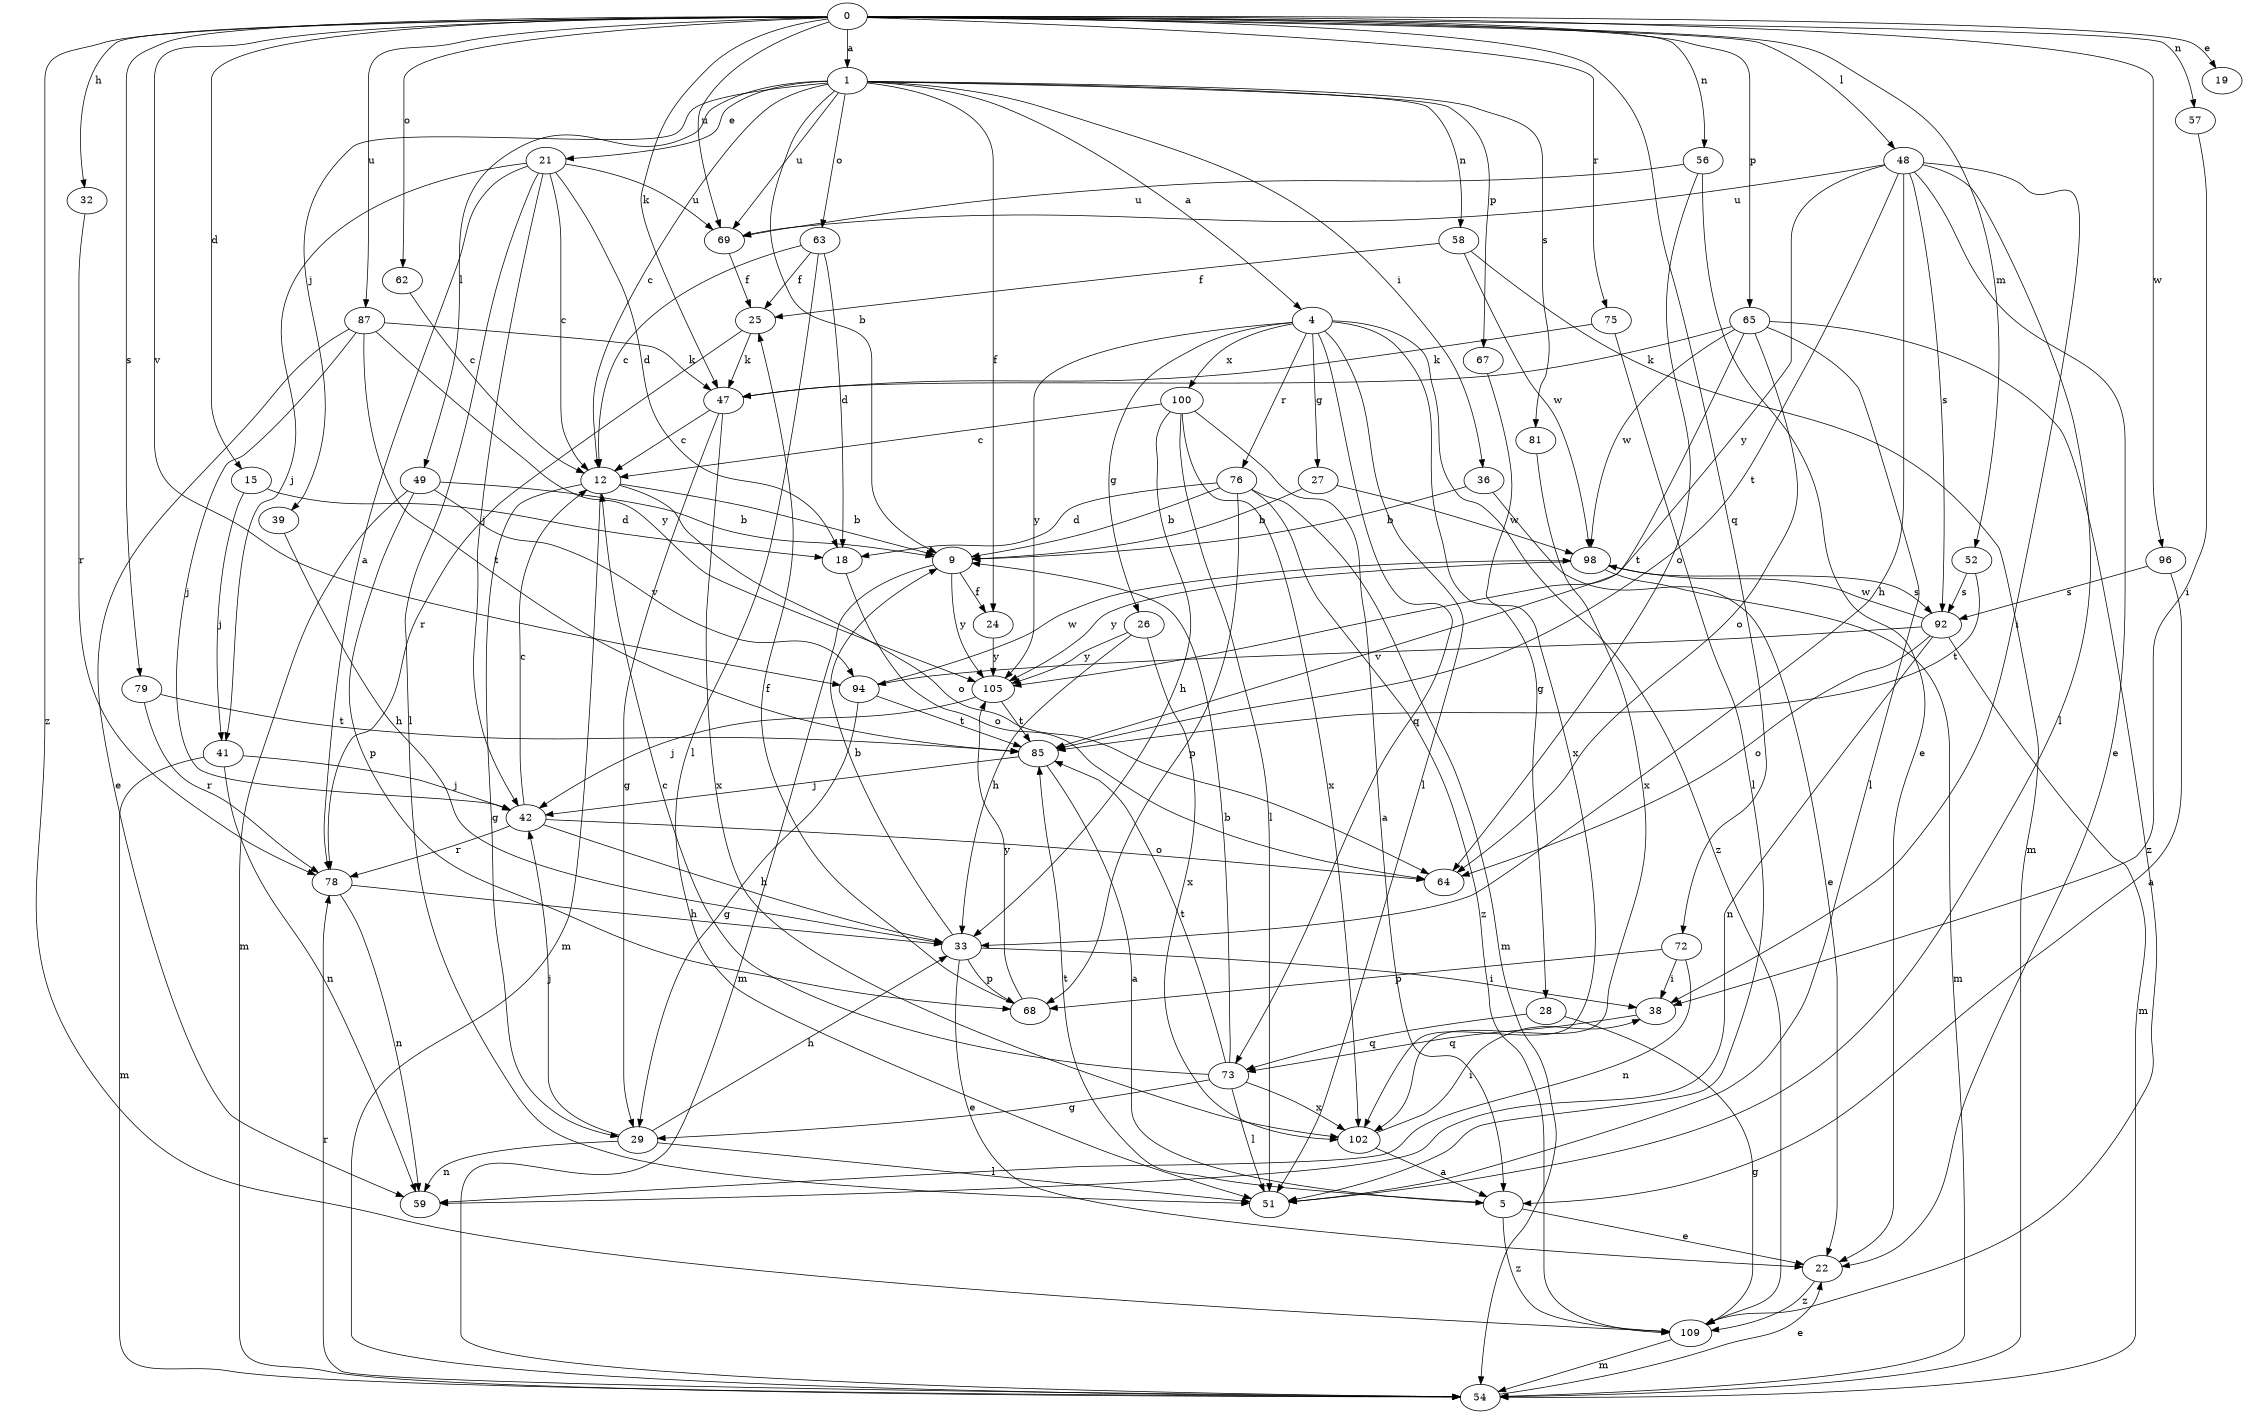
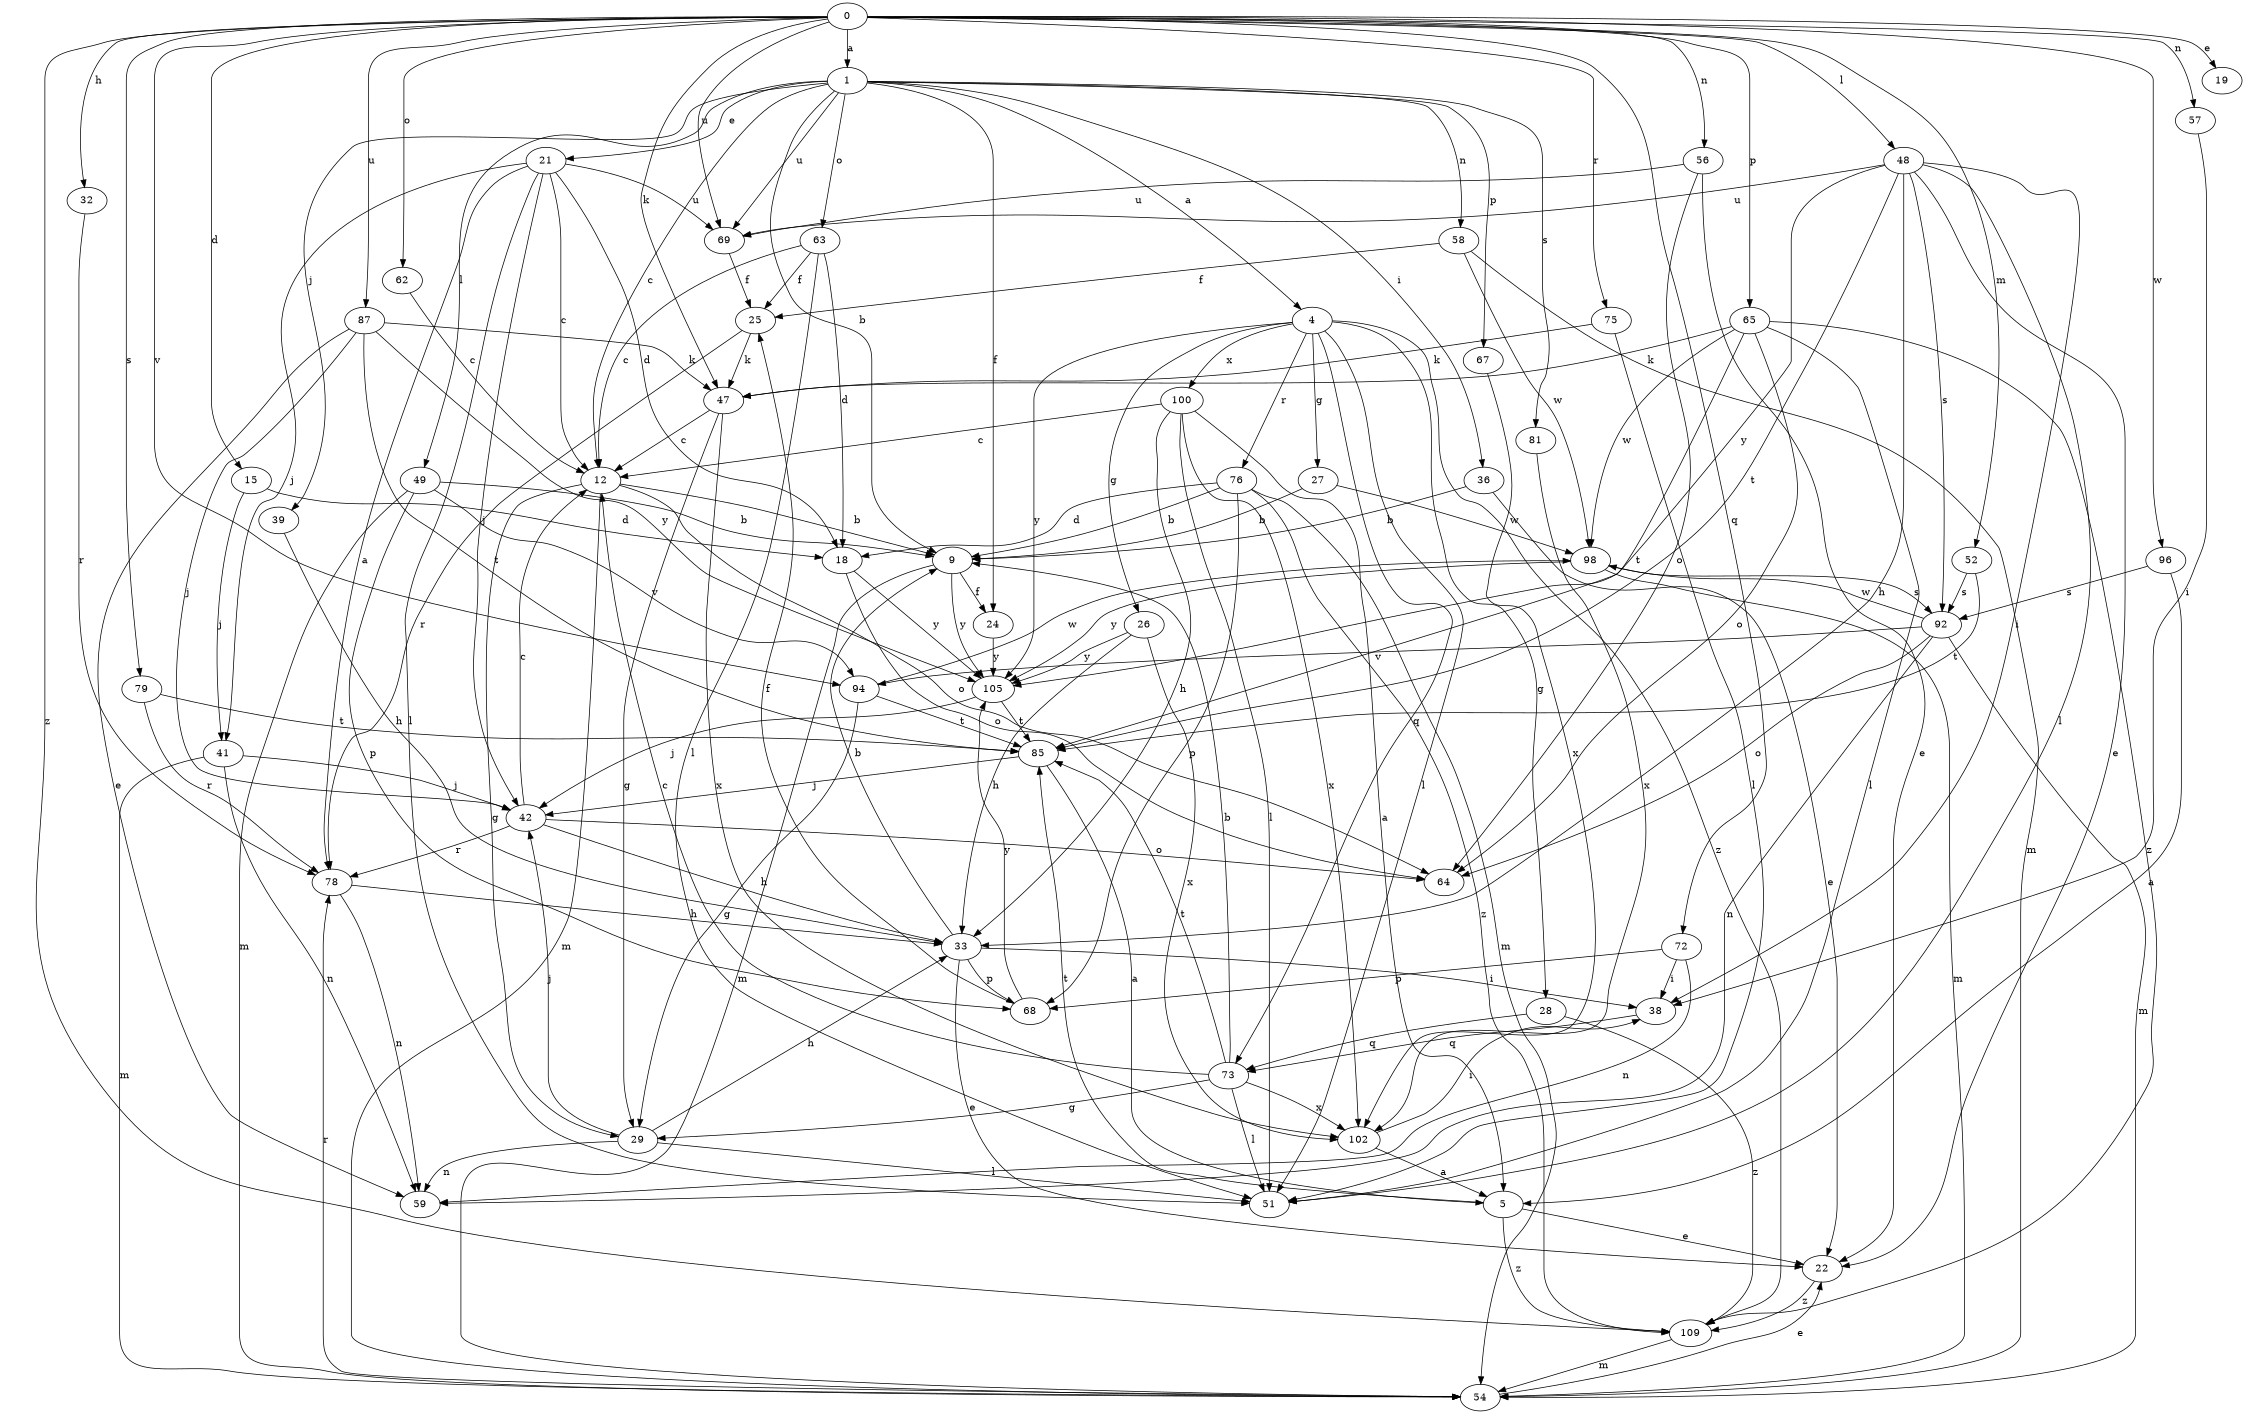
none -> (915, 622)
(1756, 1172) -> (1756, 1172)
